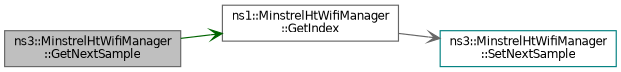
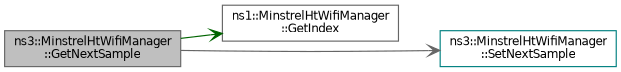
(414, 35) -> (305, 51)
